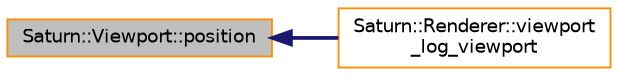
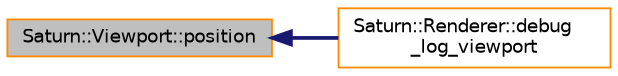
(475, 38) -> (475, 38)
